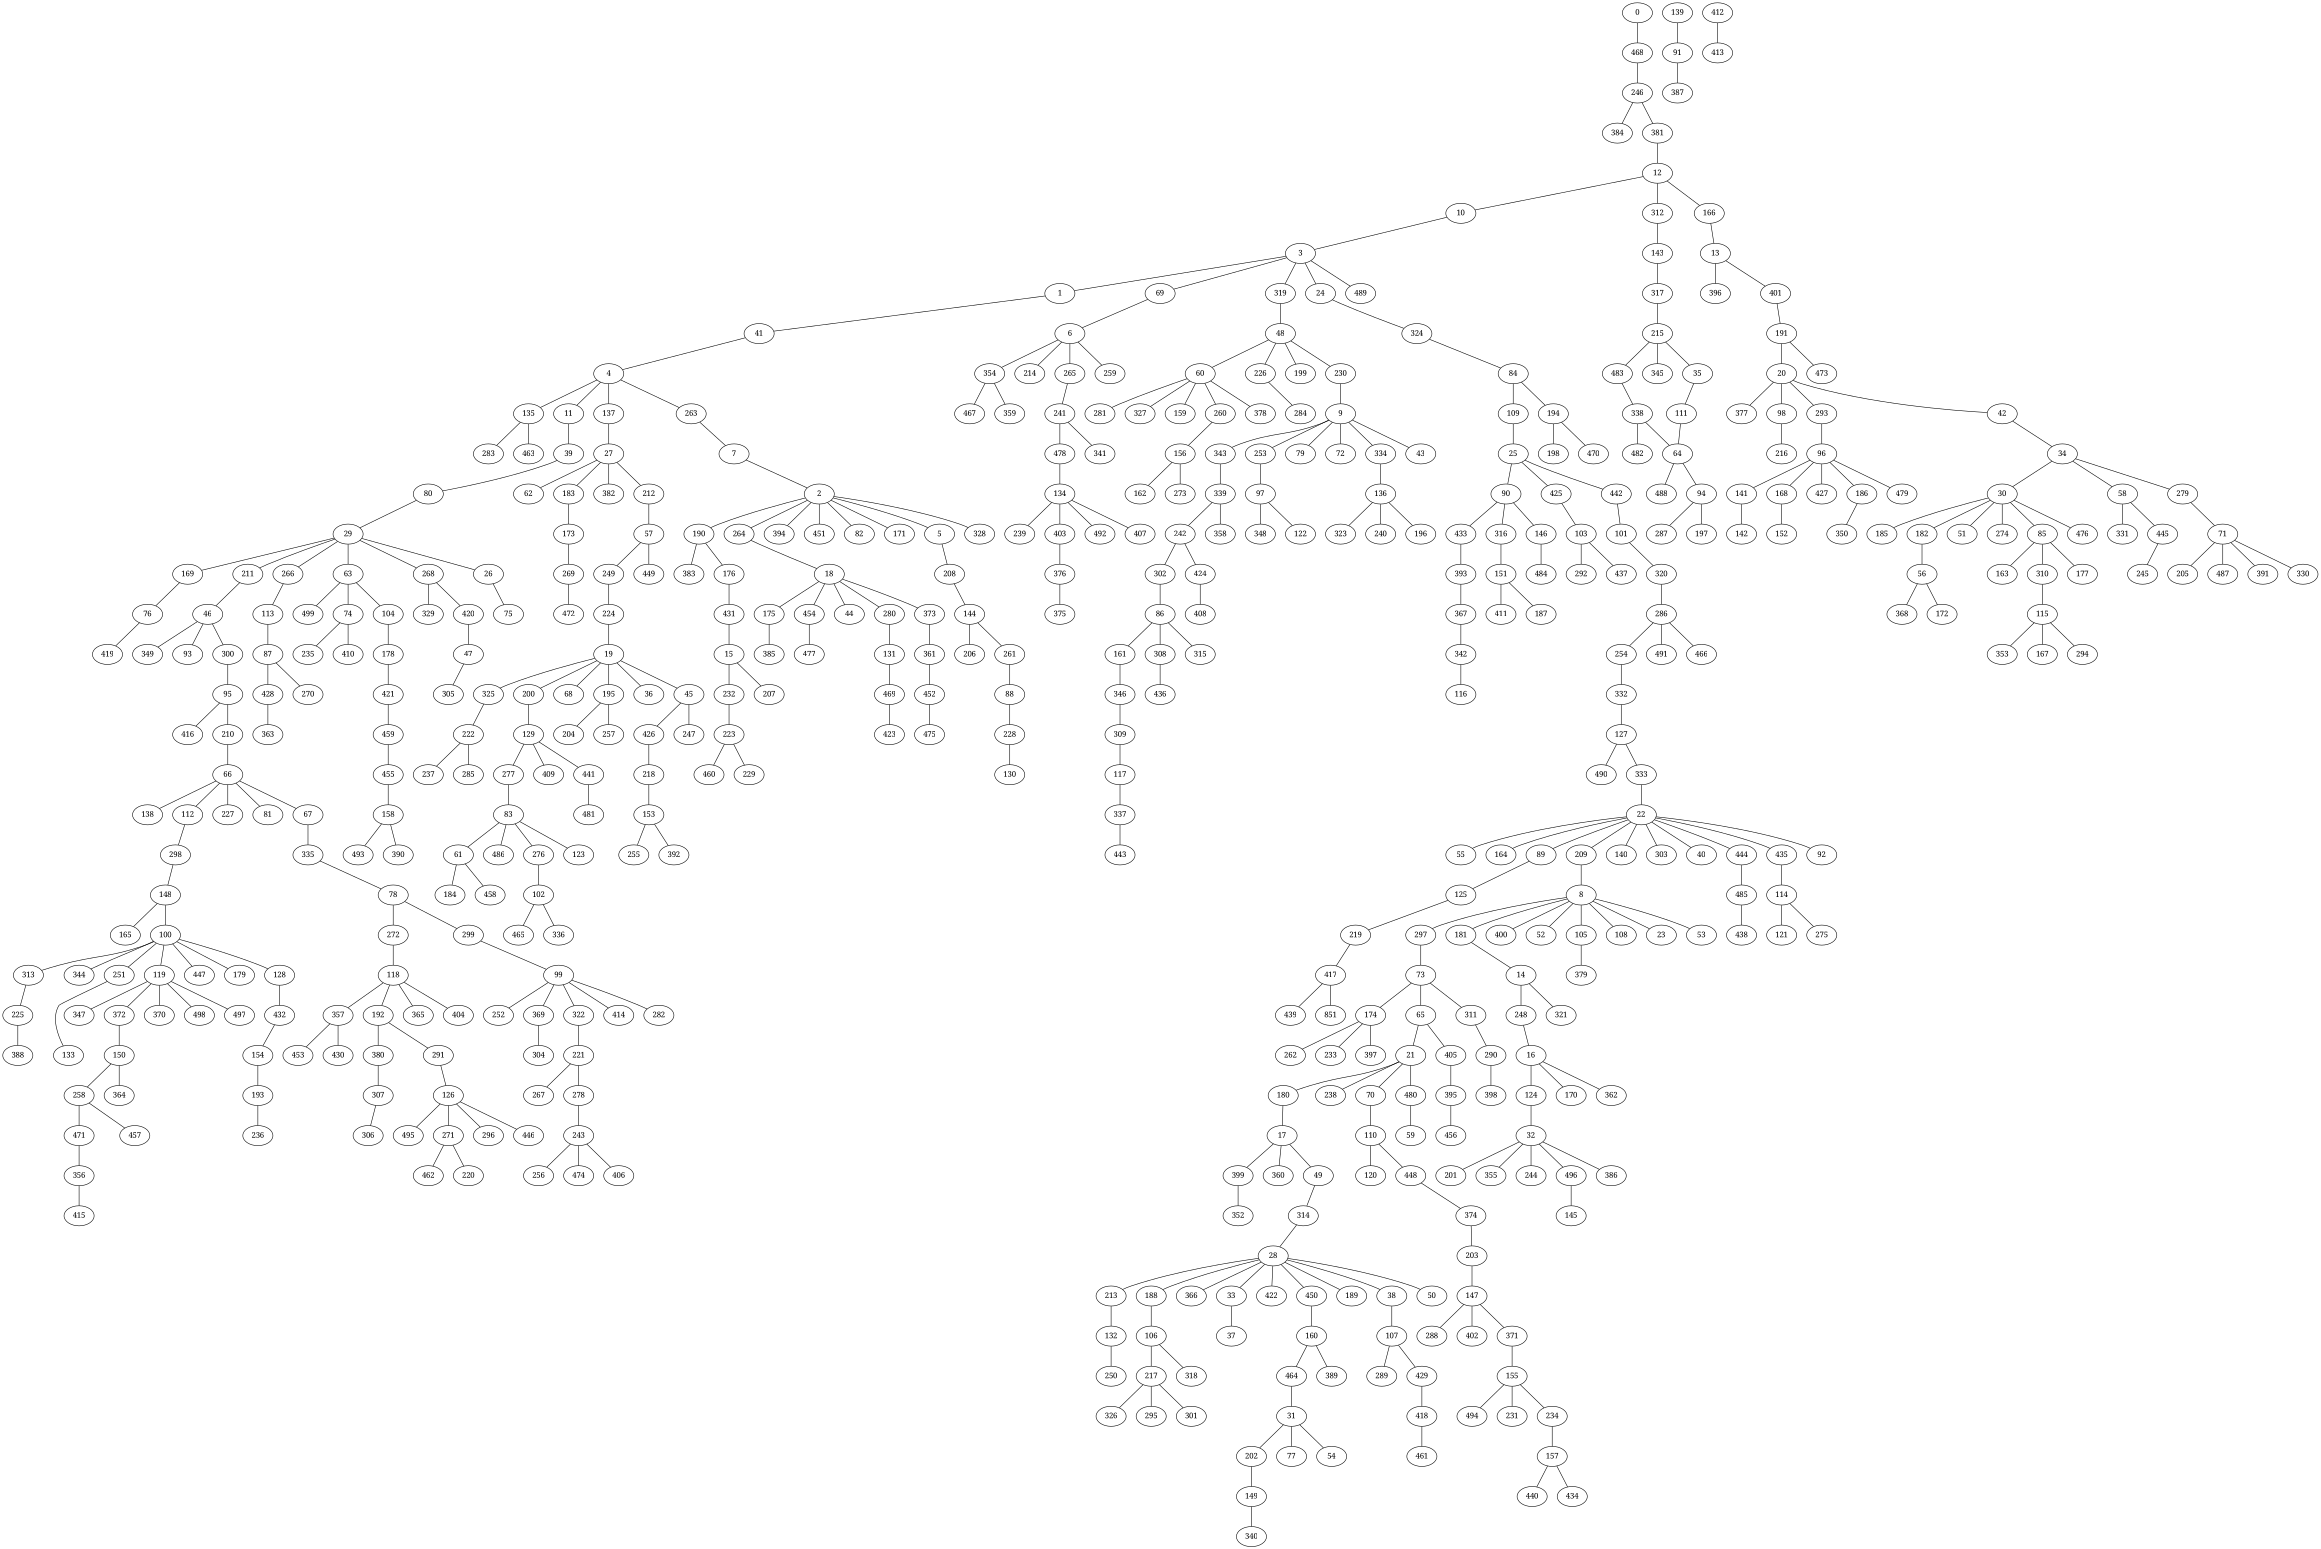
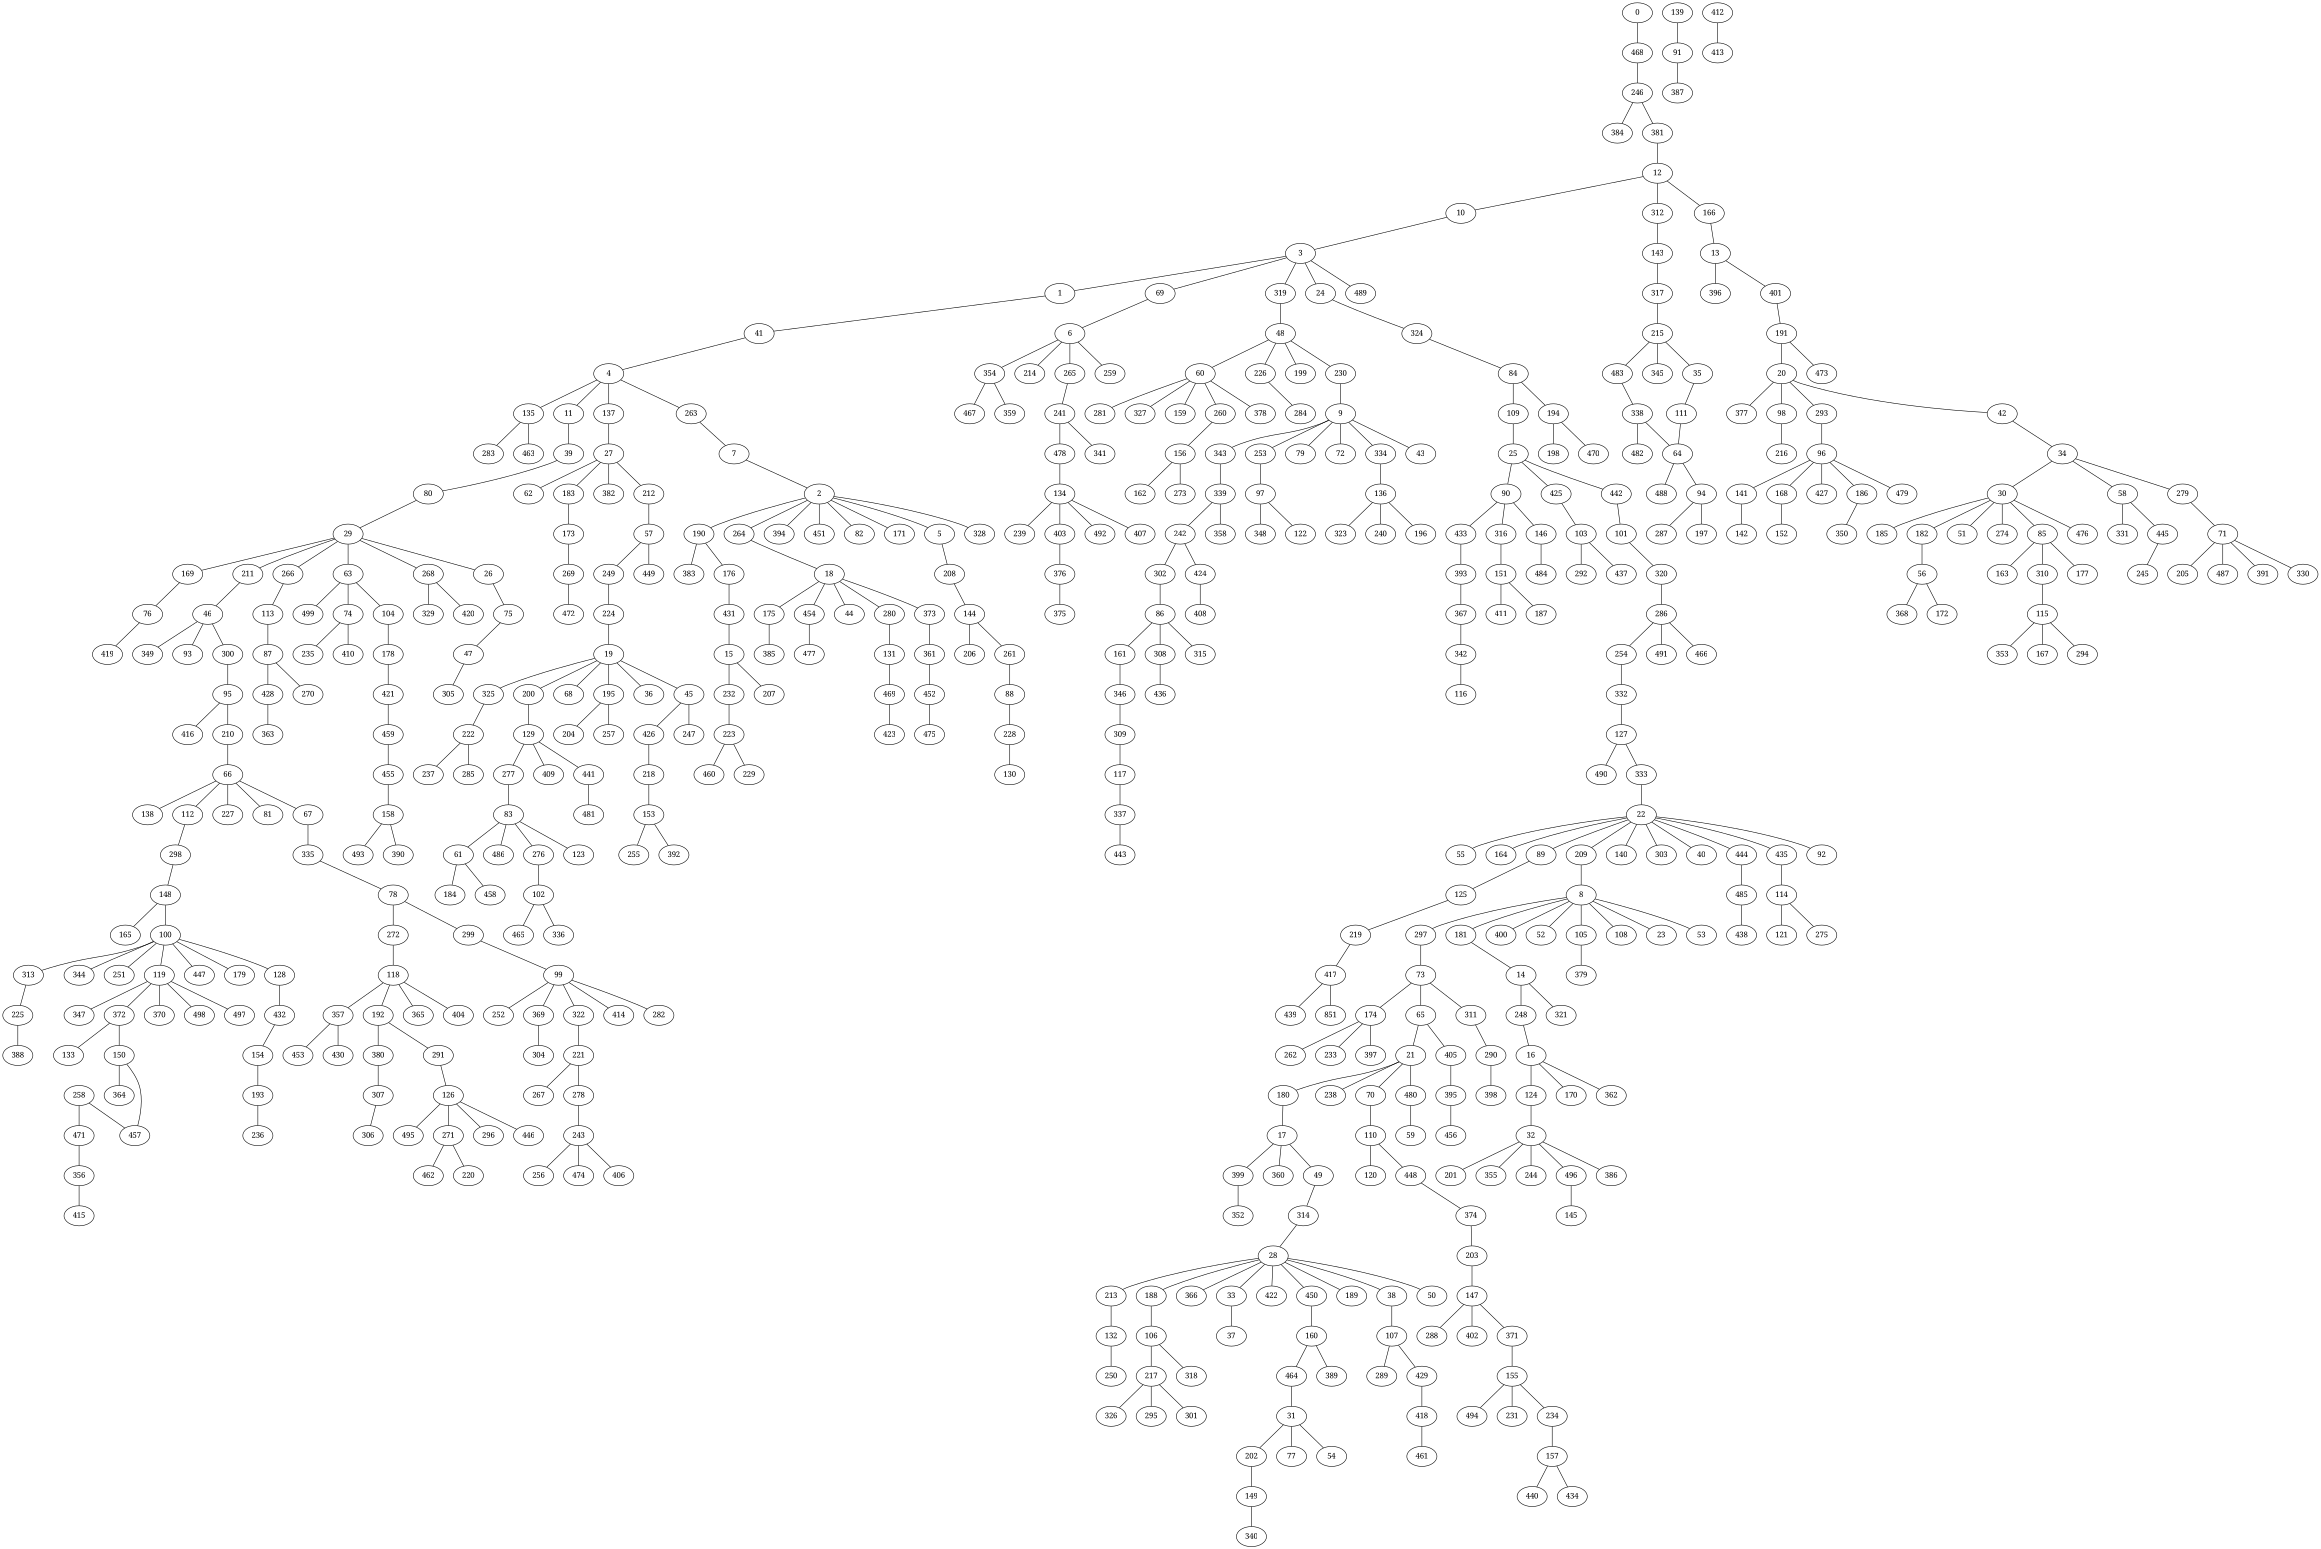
(468, 634) -> (488, 634)
(64, 1003) -> (94, 1035)
(99, 1075) -> (141, 1093)
